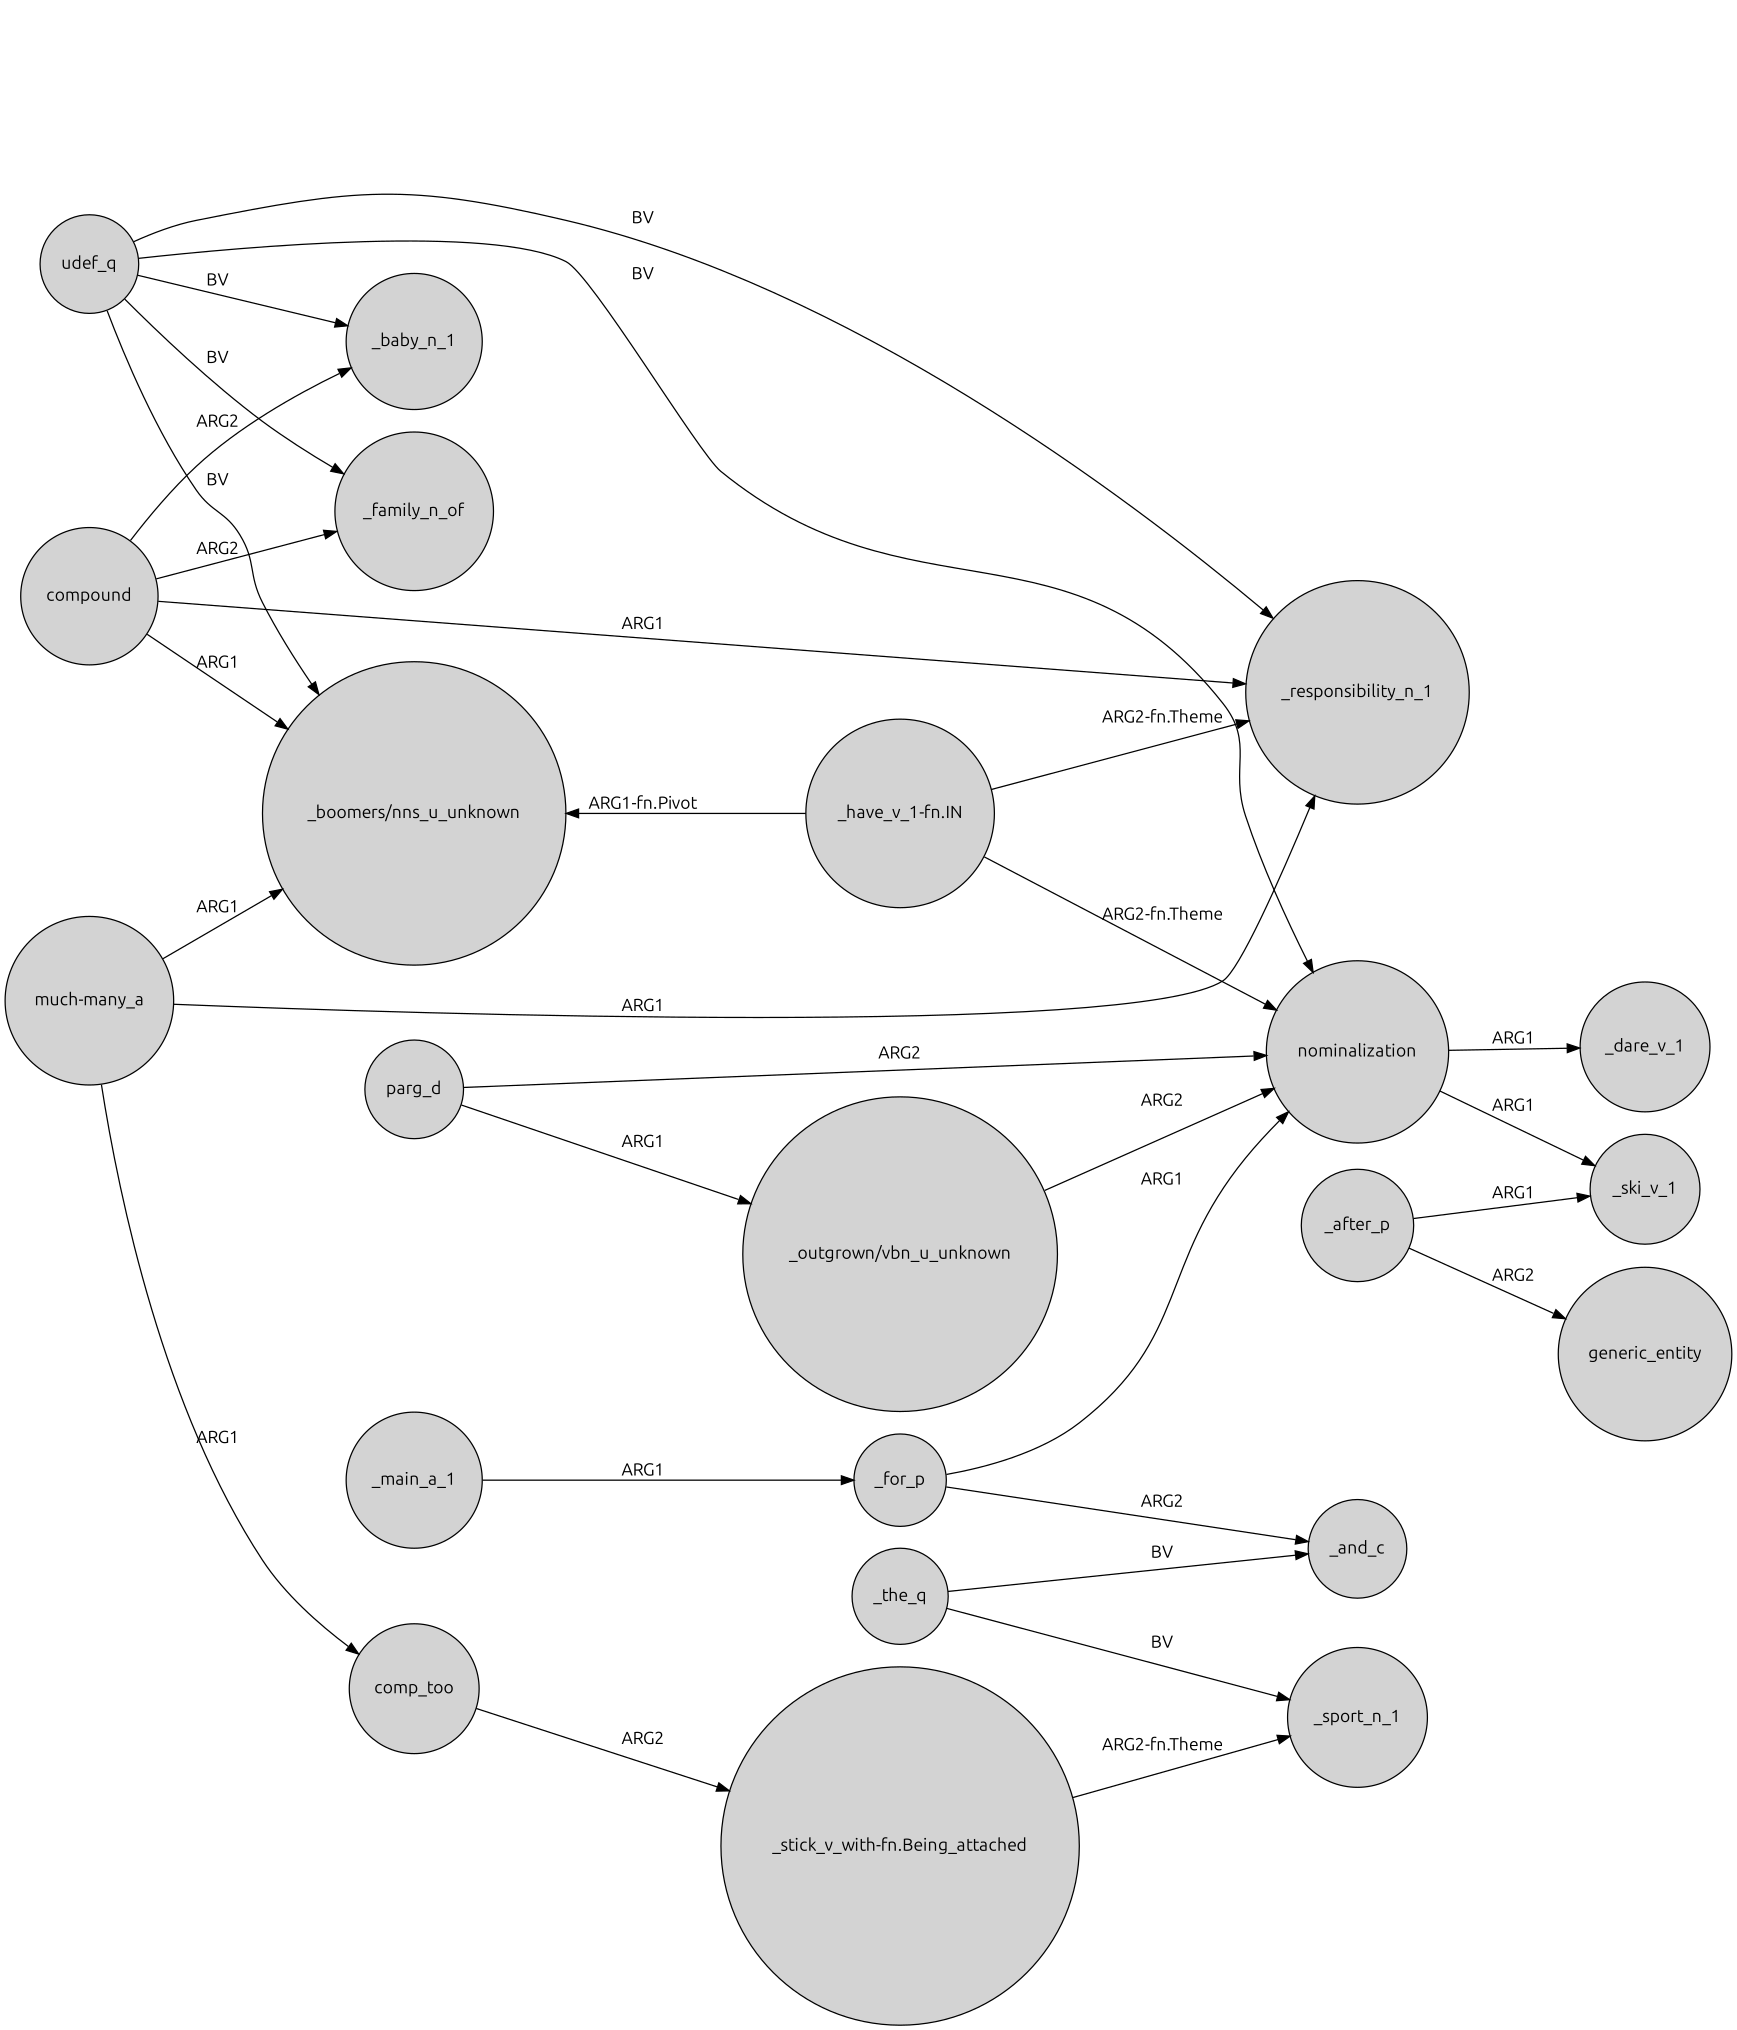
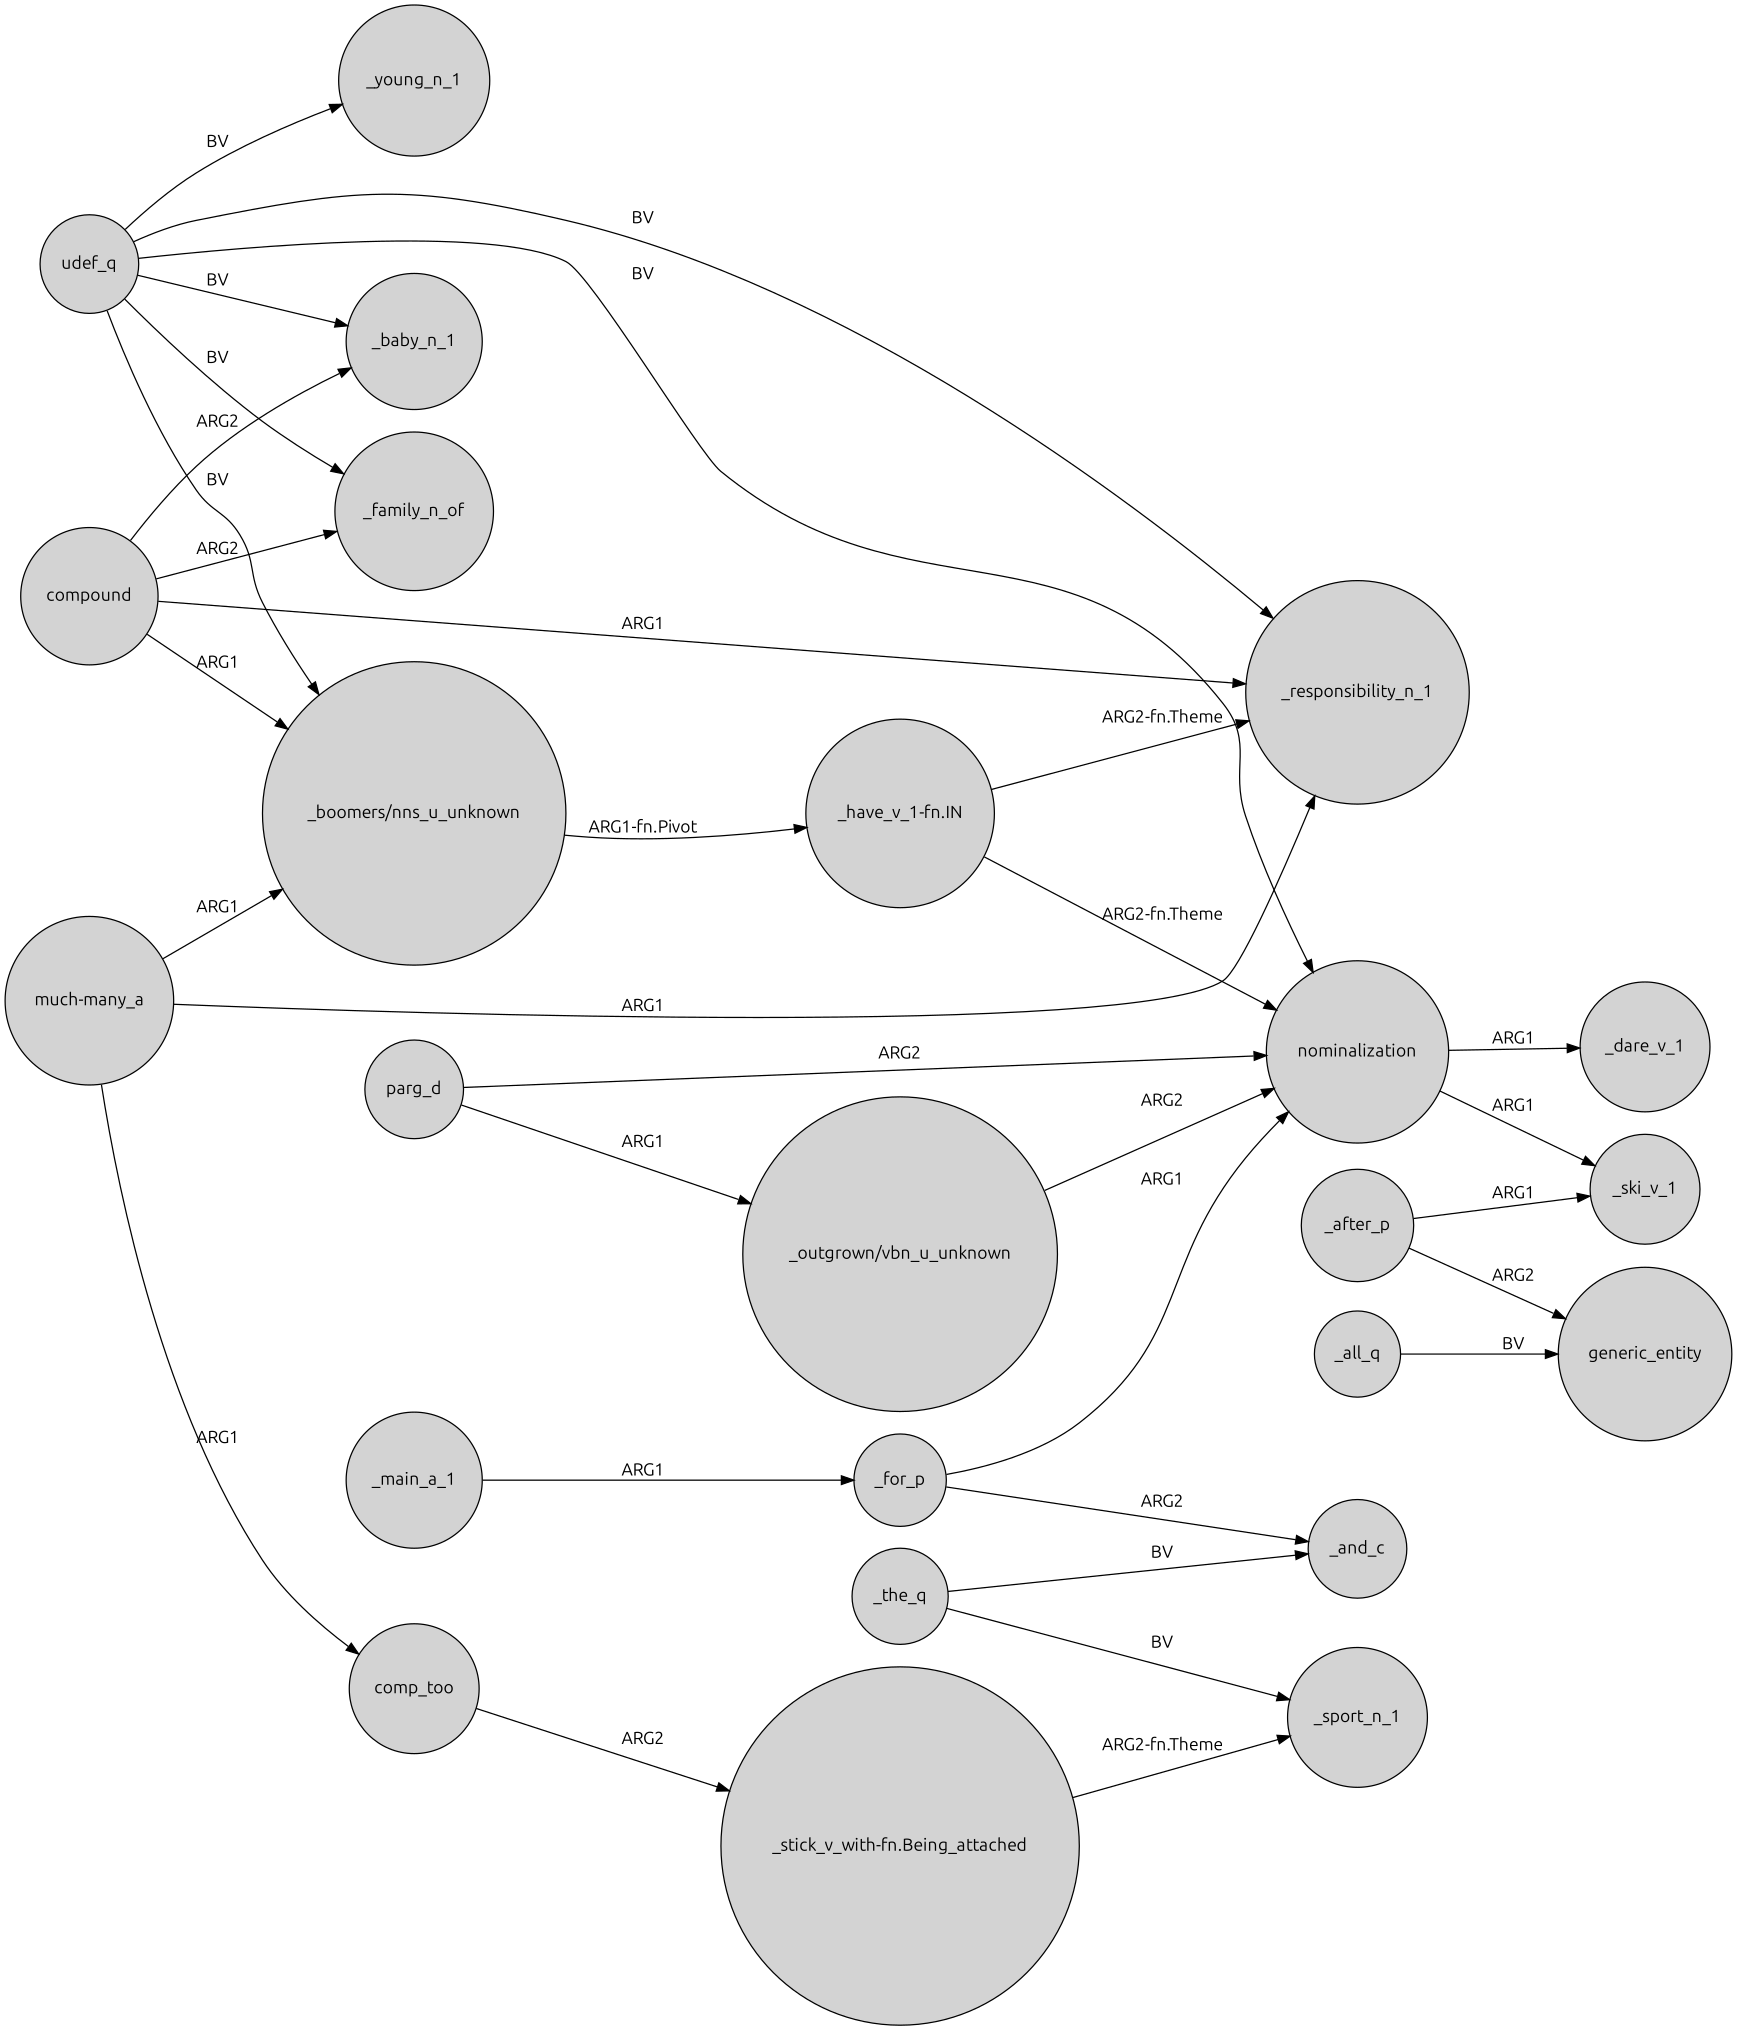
none -> (414, 81)
(692, 813) -> (679, 838)
none -> (1357, 1354)
